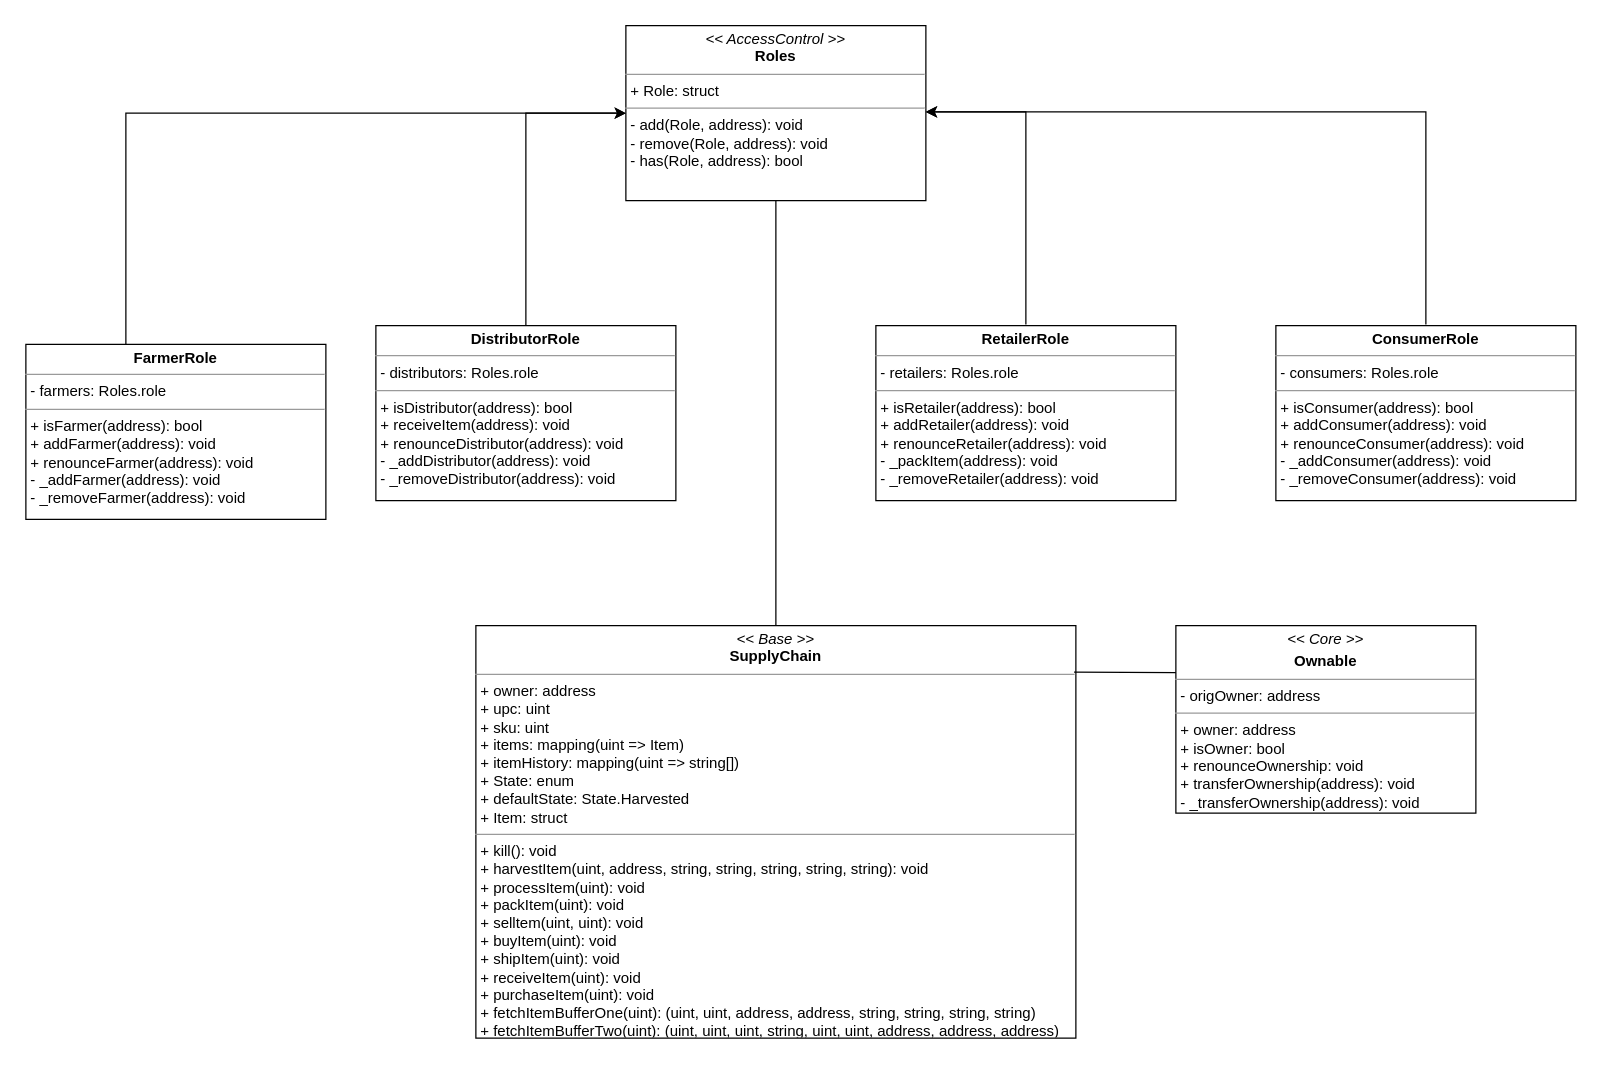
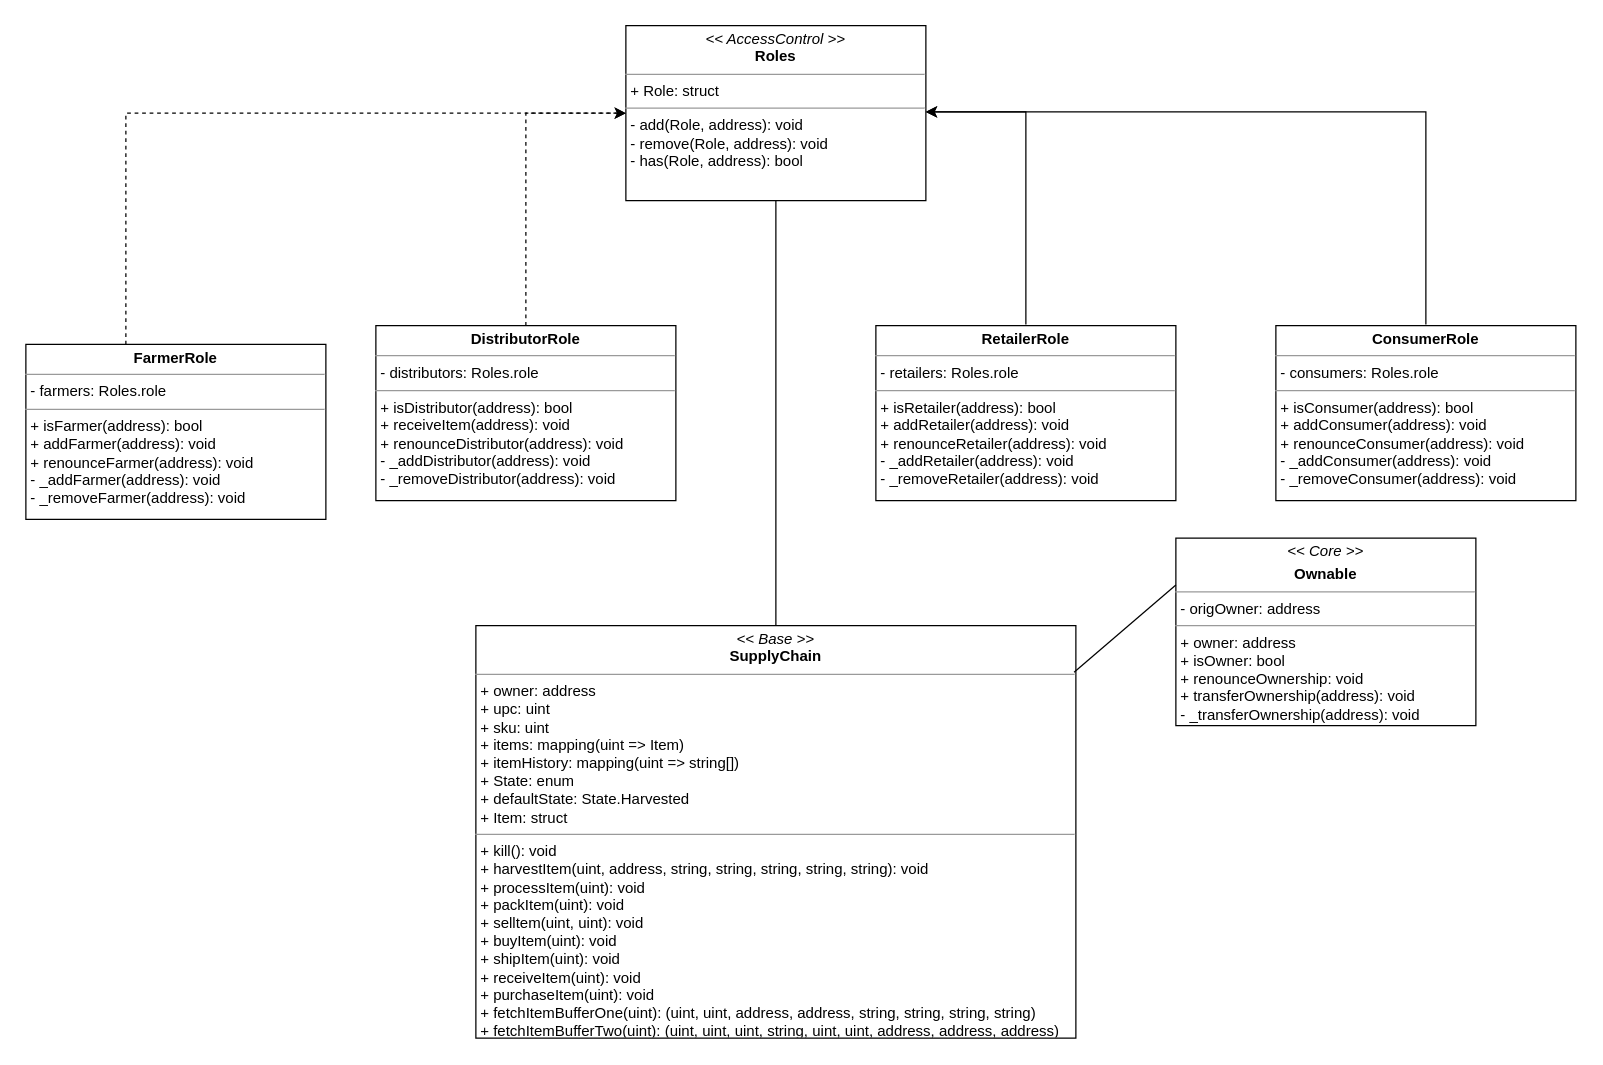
(209, 113) -> (209, 113)
(526, 219) -> (526, 219)
(1003, 389) -> (1003, 389)
(1326, 719) -> (1326, 632)
